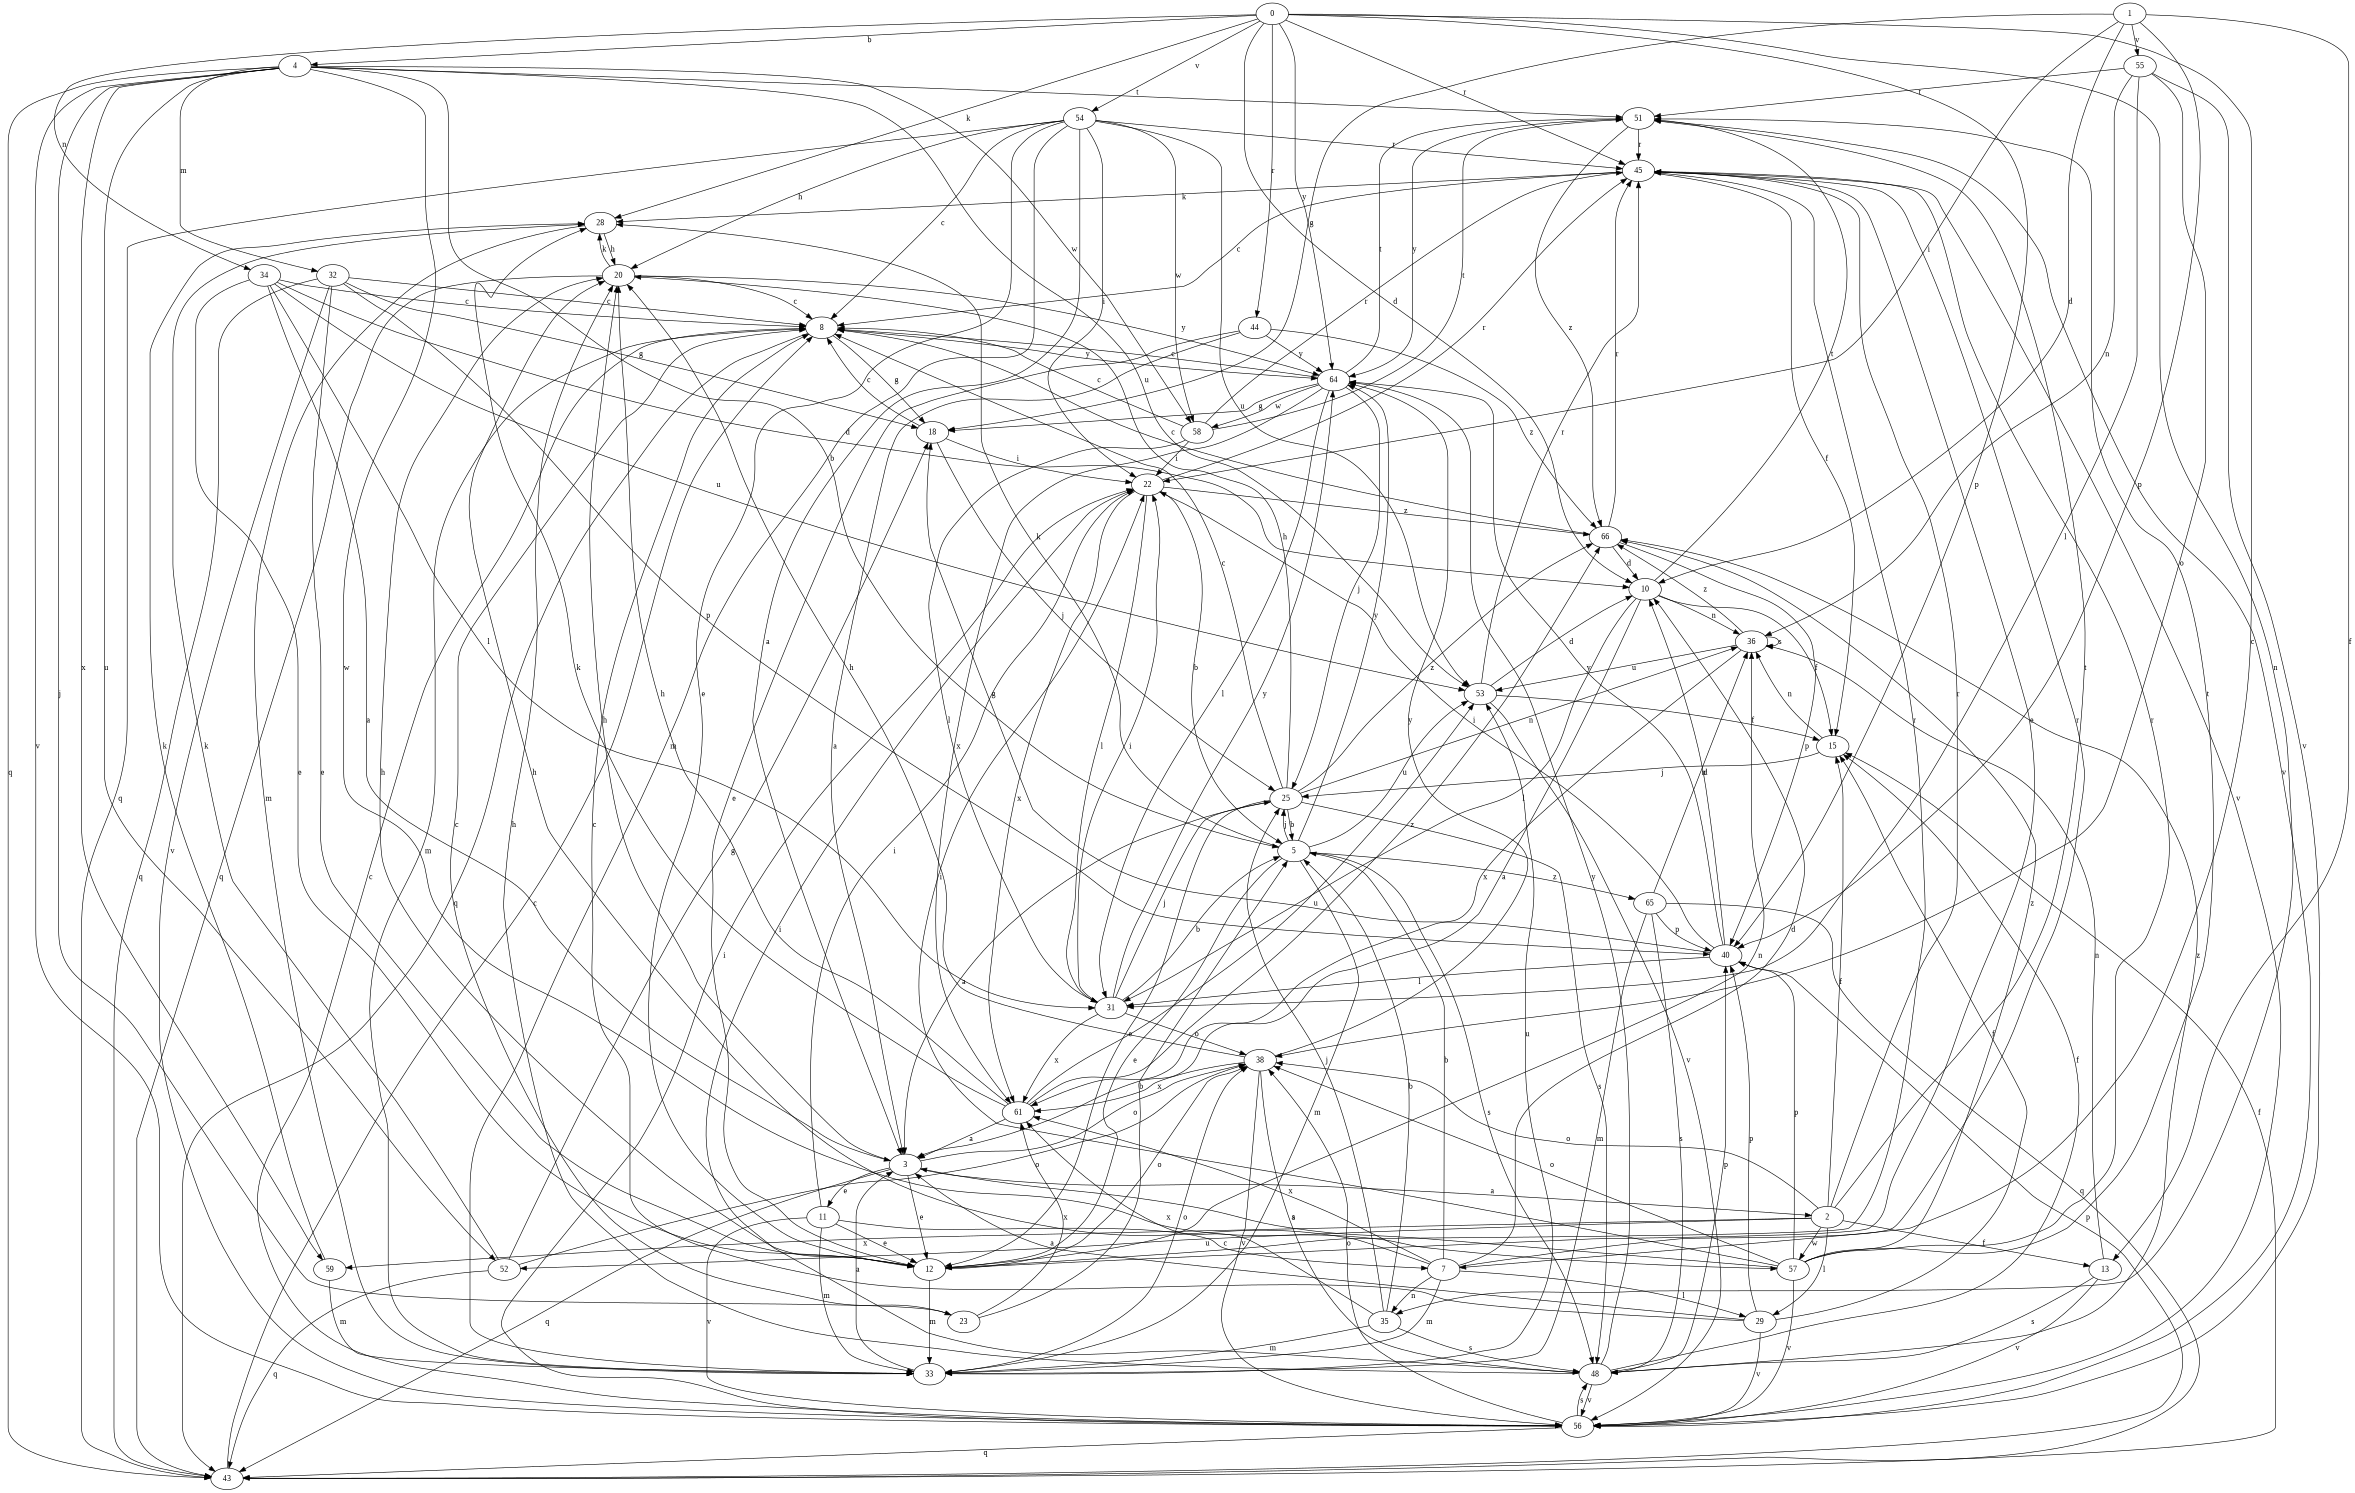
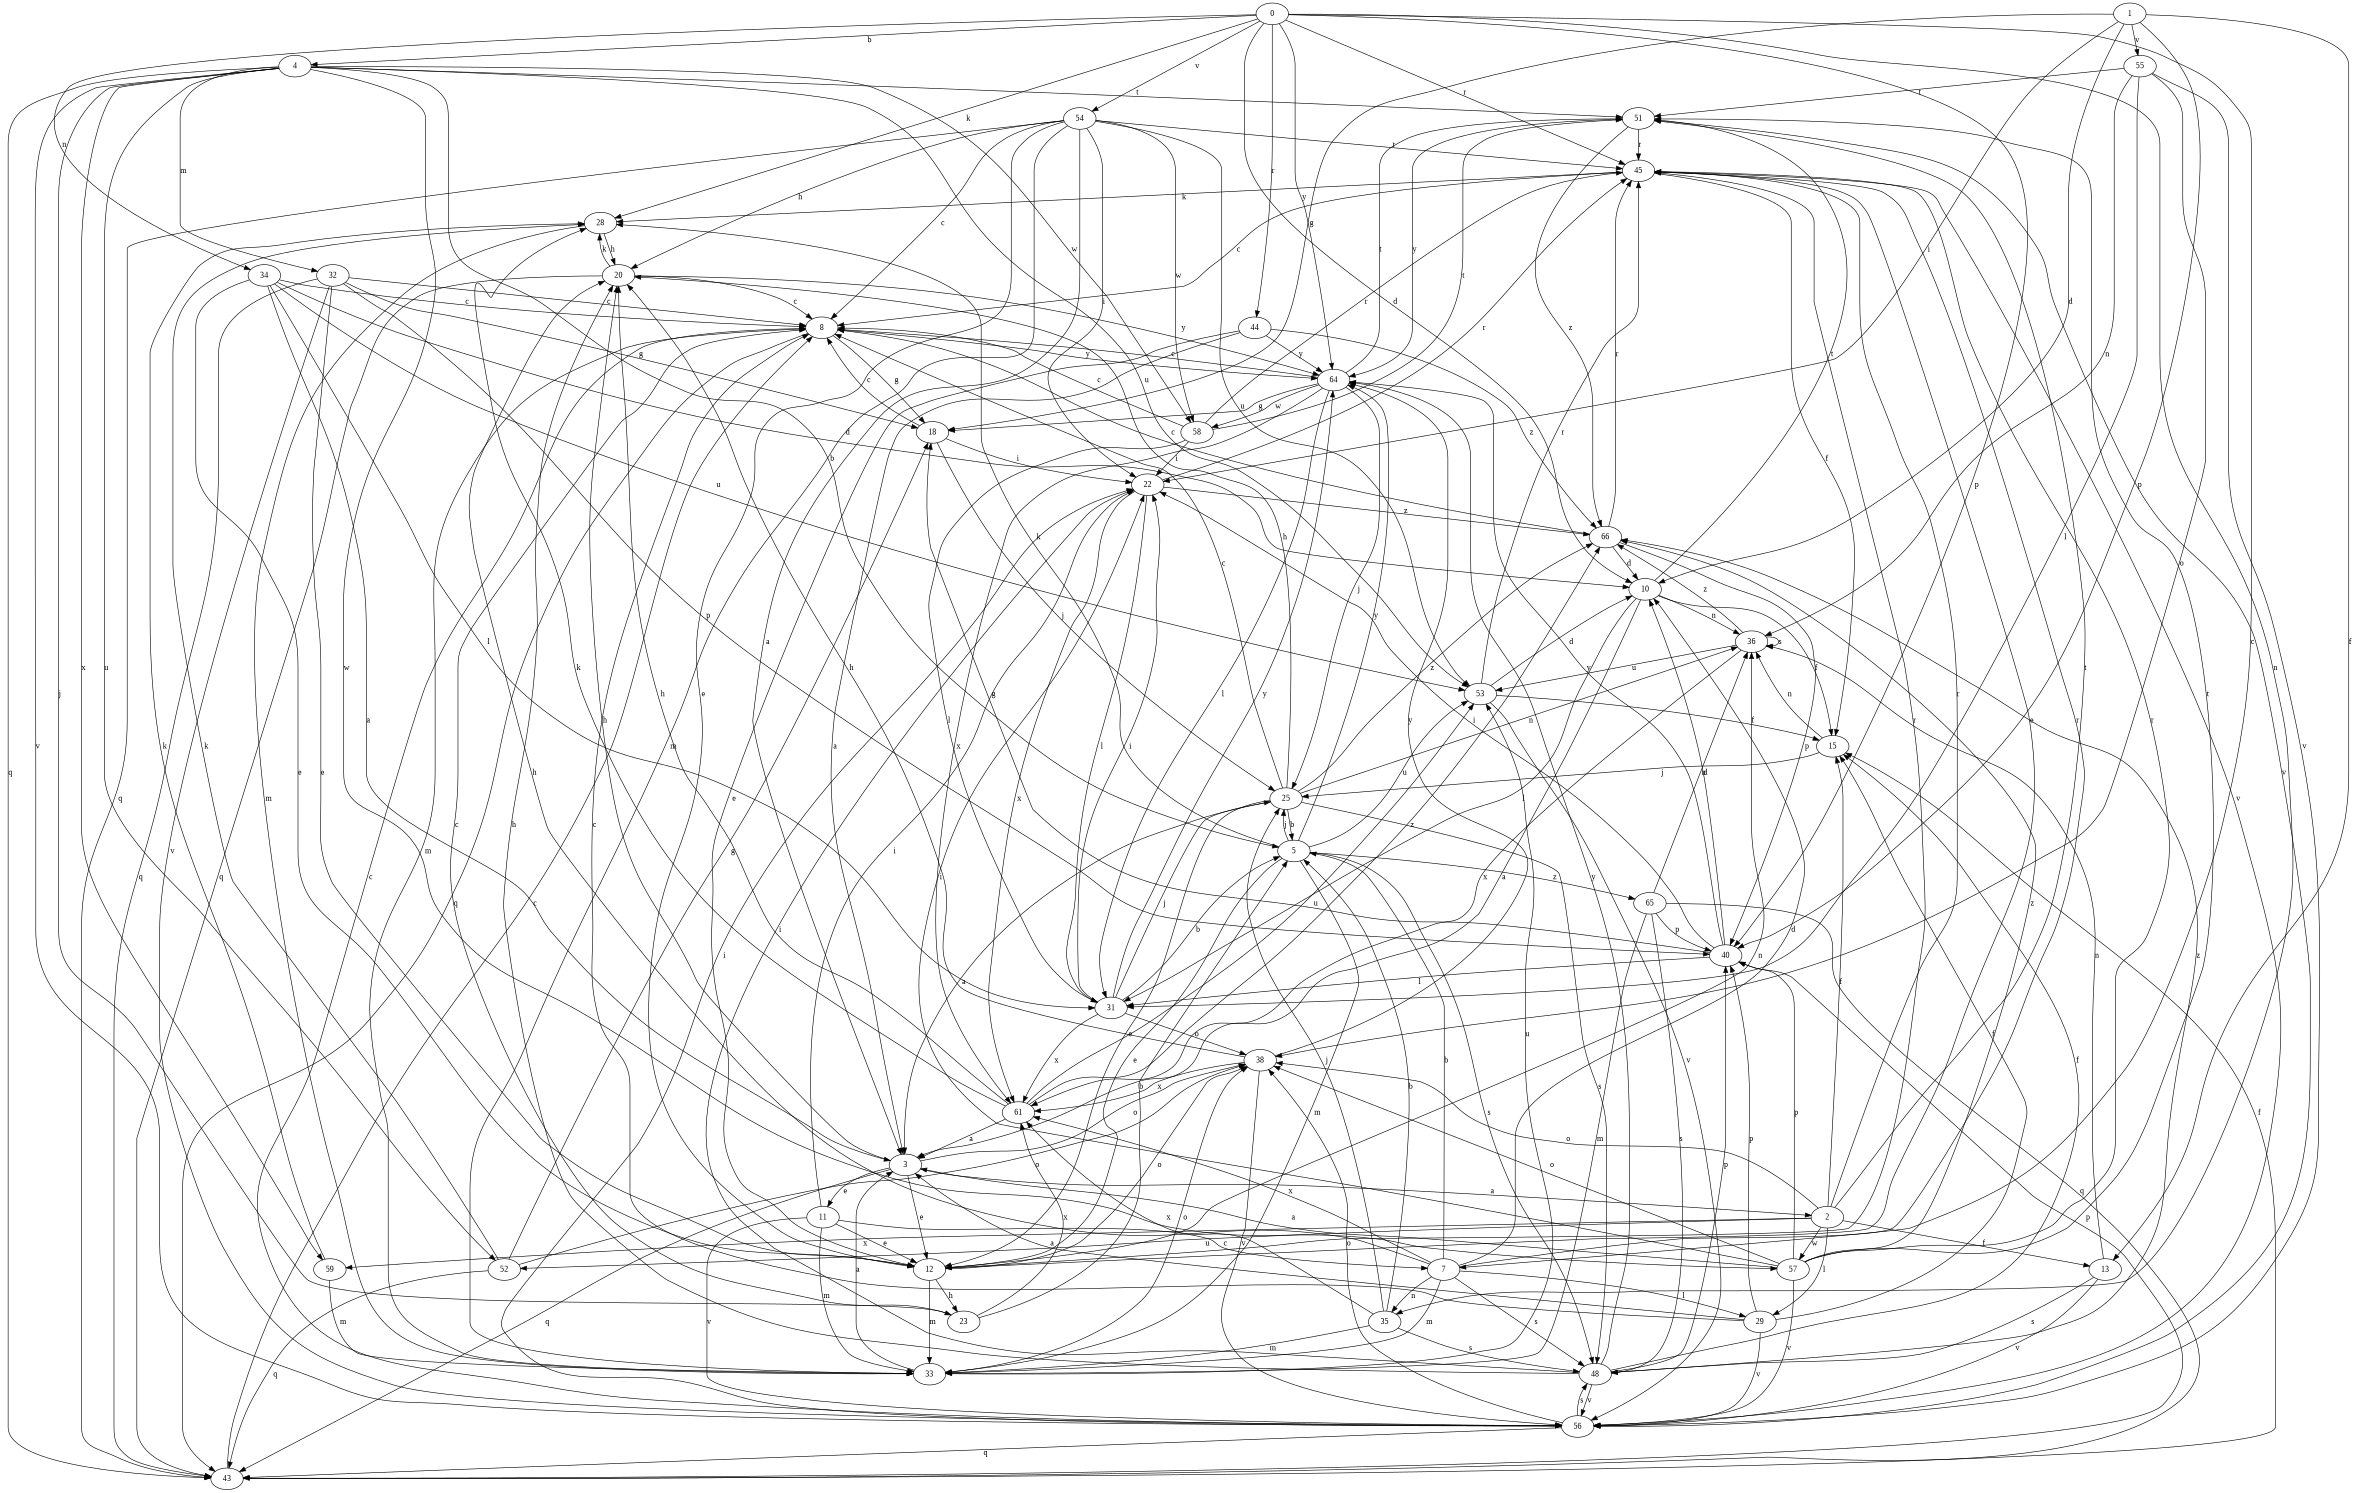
(1193, 675) -> none
(388, 874) -> (945, 1293)
(1338, 1307) -> (1517, 1320)
